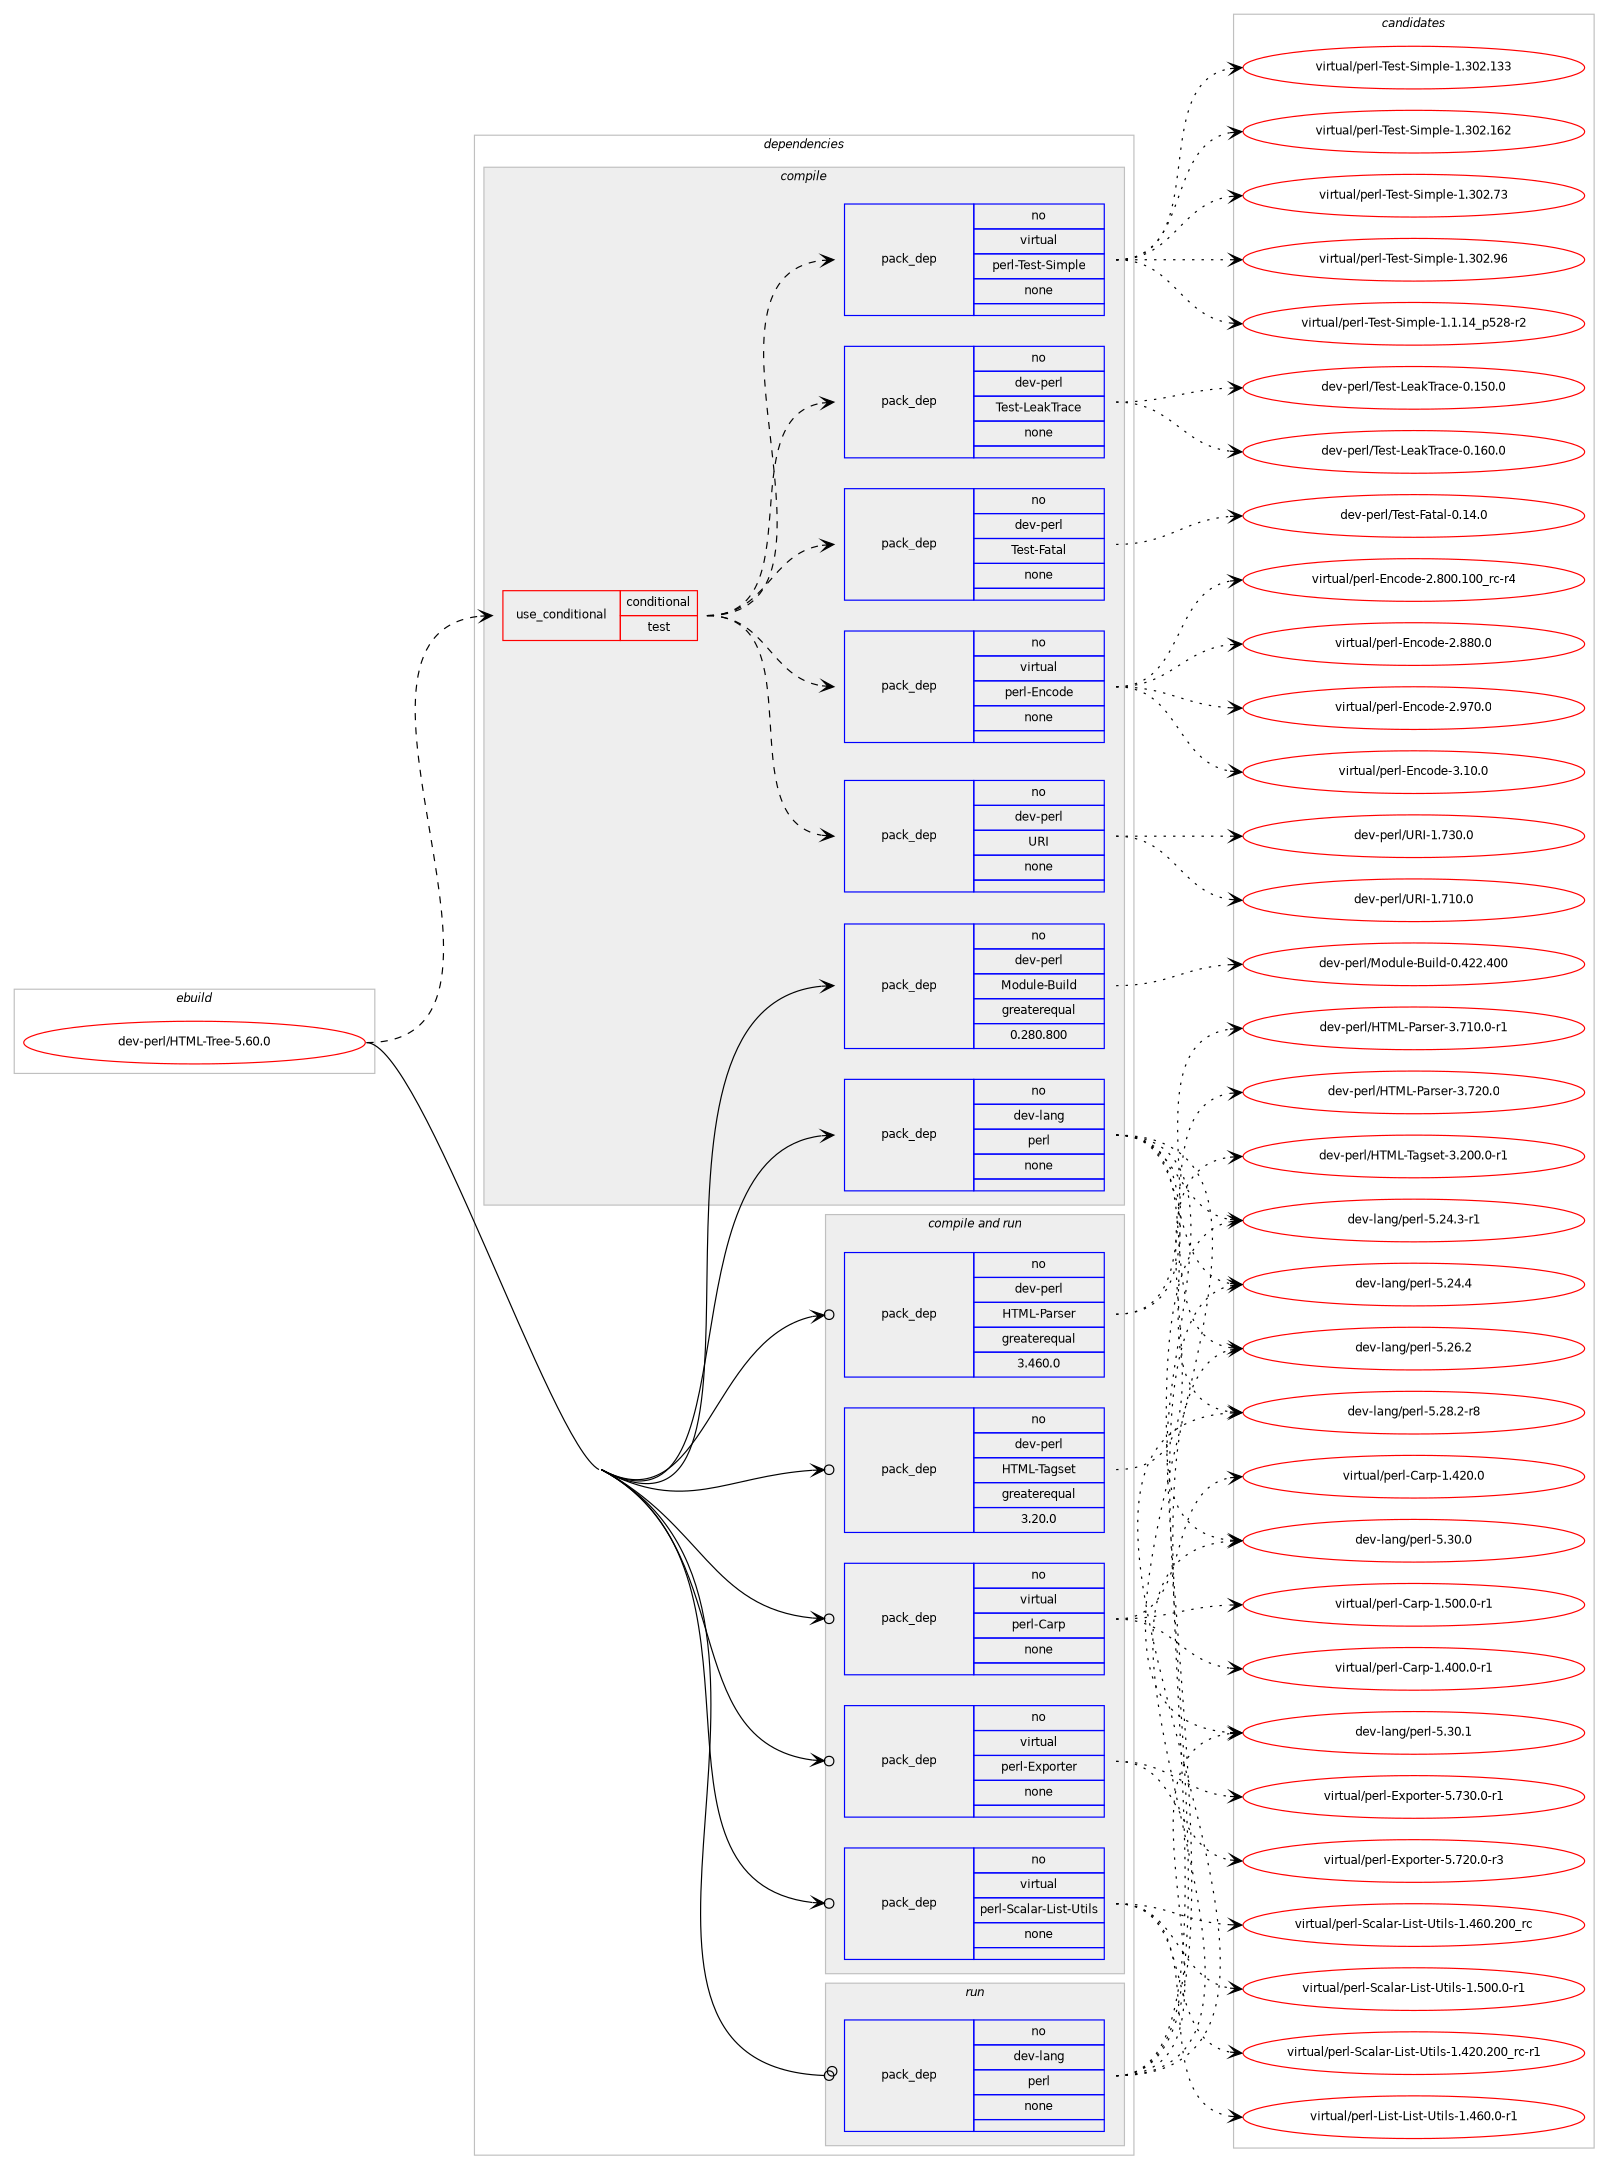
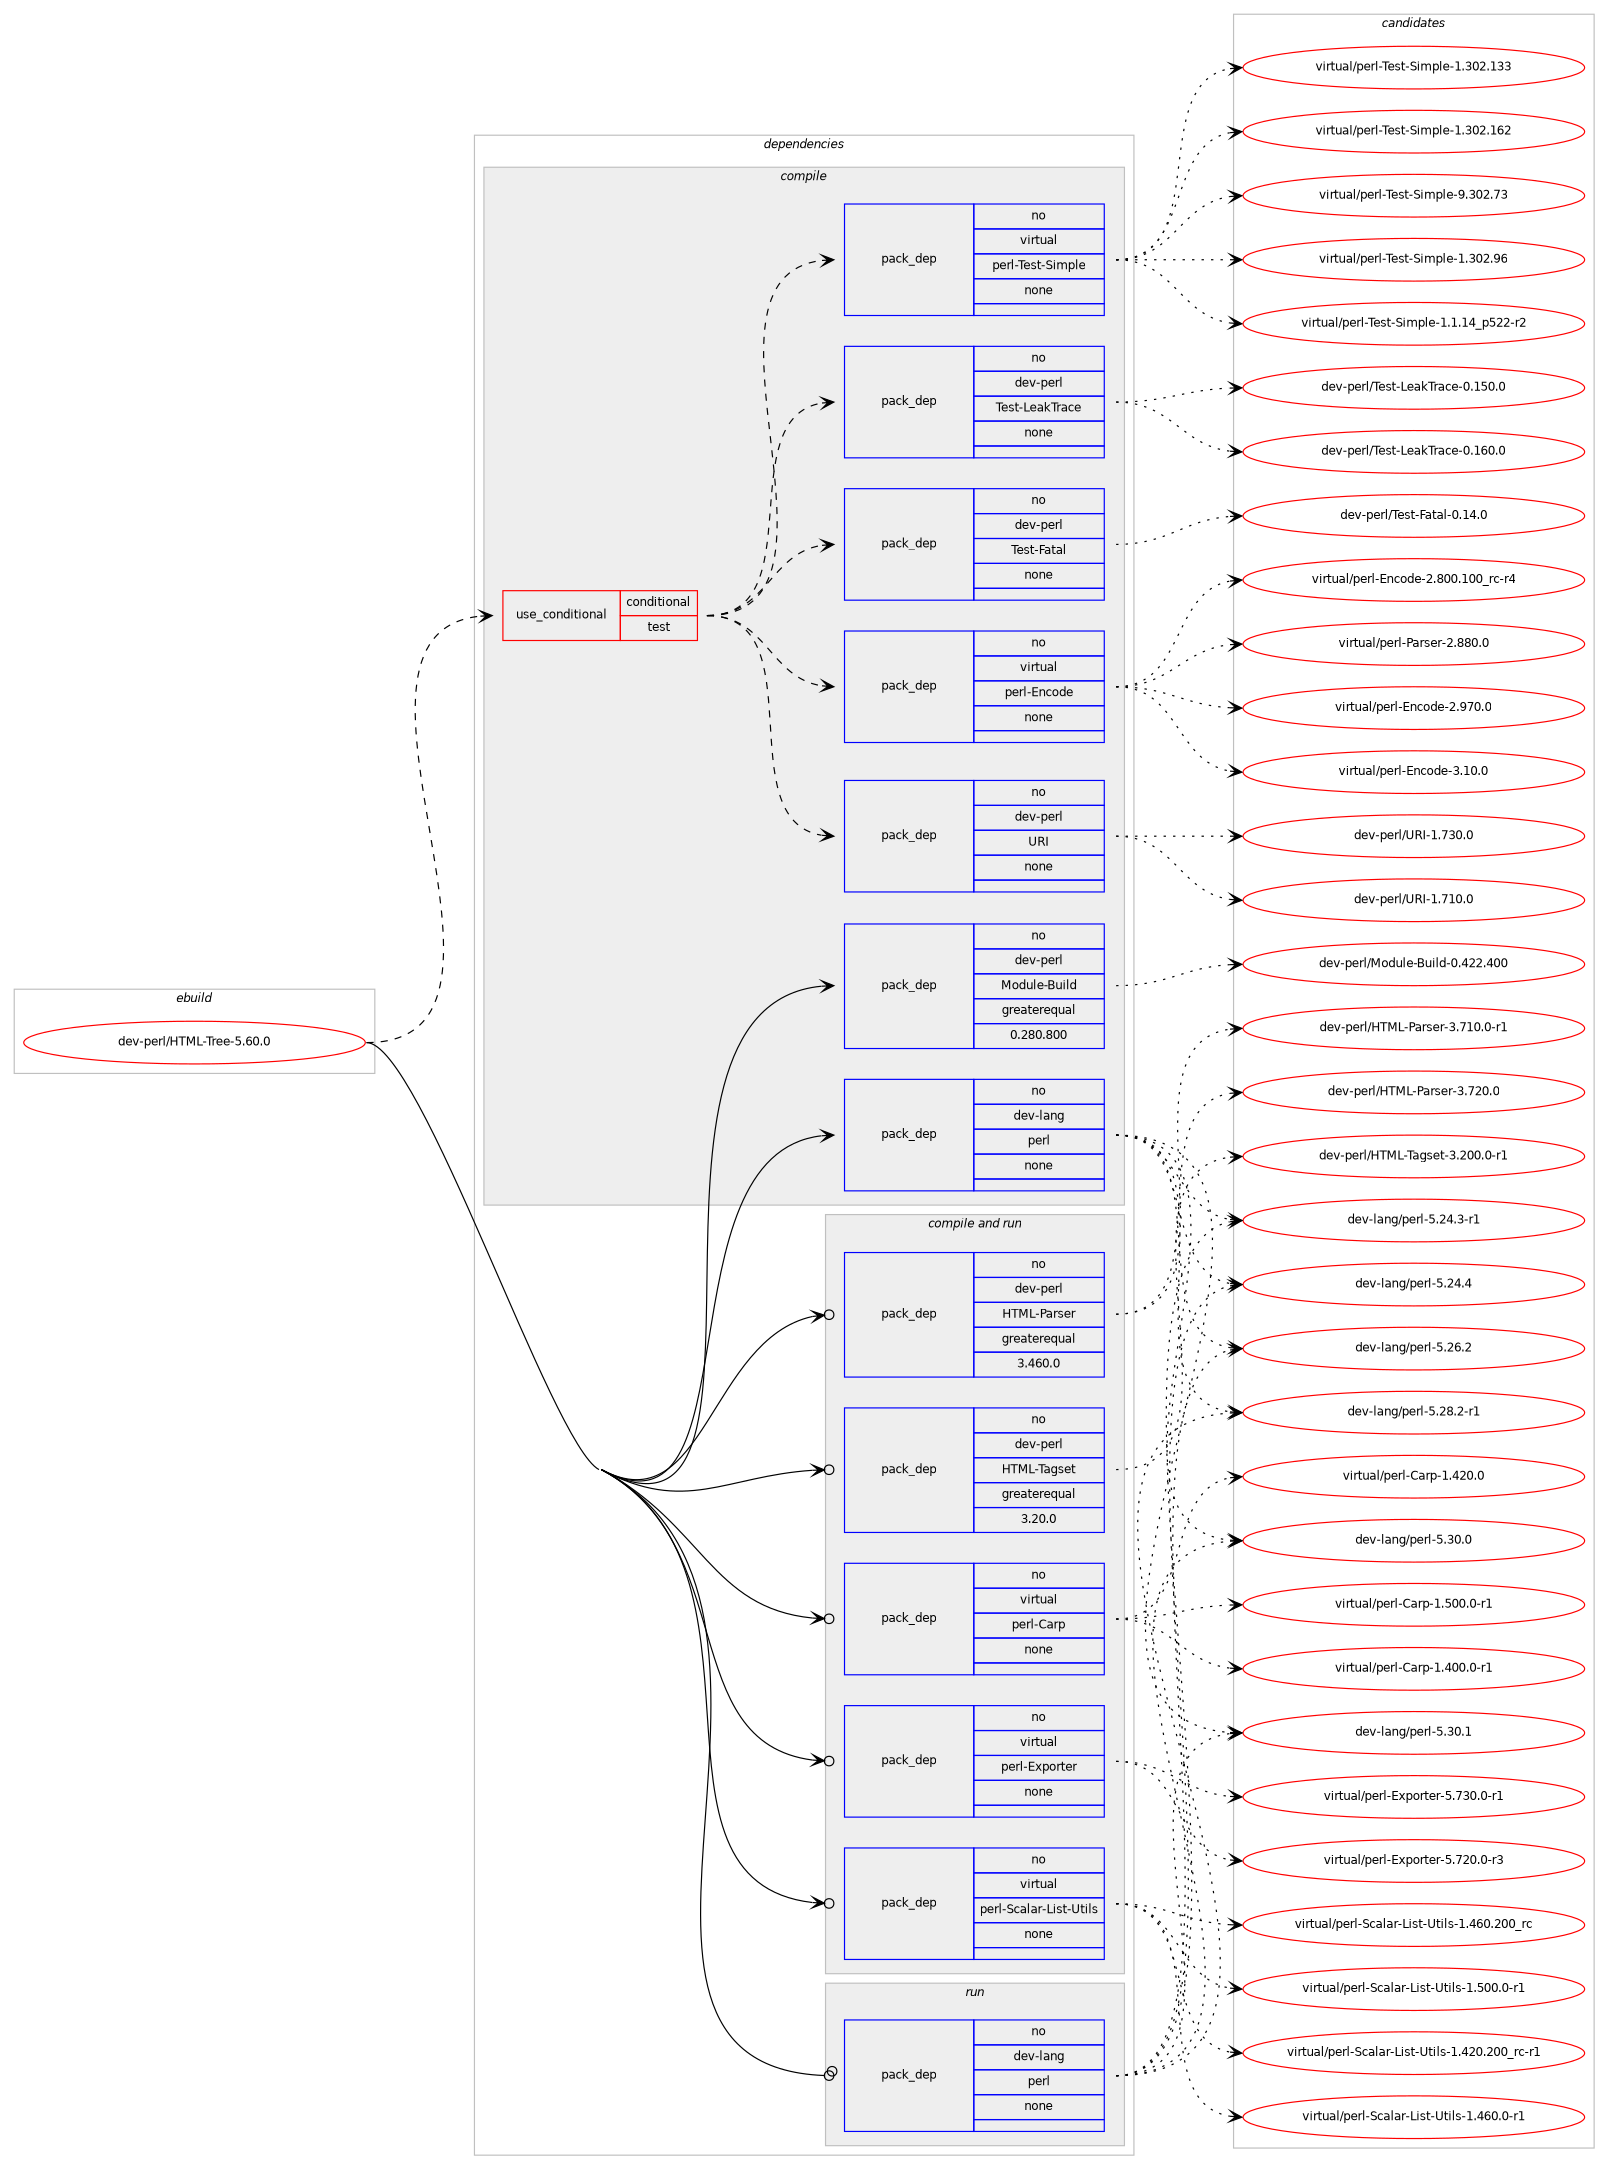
(1414, 196) -> (1414, 196)
(1414, 324) -> (1414, 324)
(1414, 644) -> (1414, 644)
(1414, 1413) -> (1414, 1413)
(1414, 2117) -> (1414, 2117)
